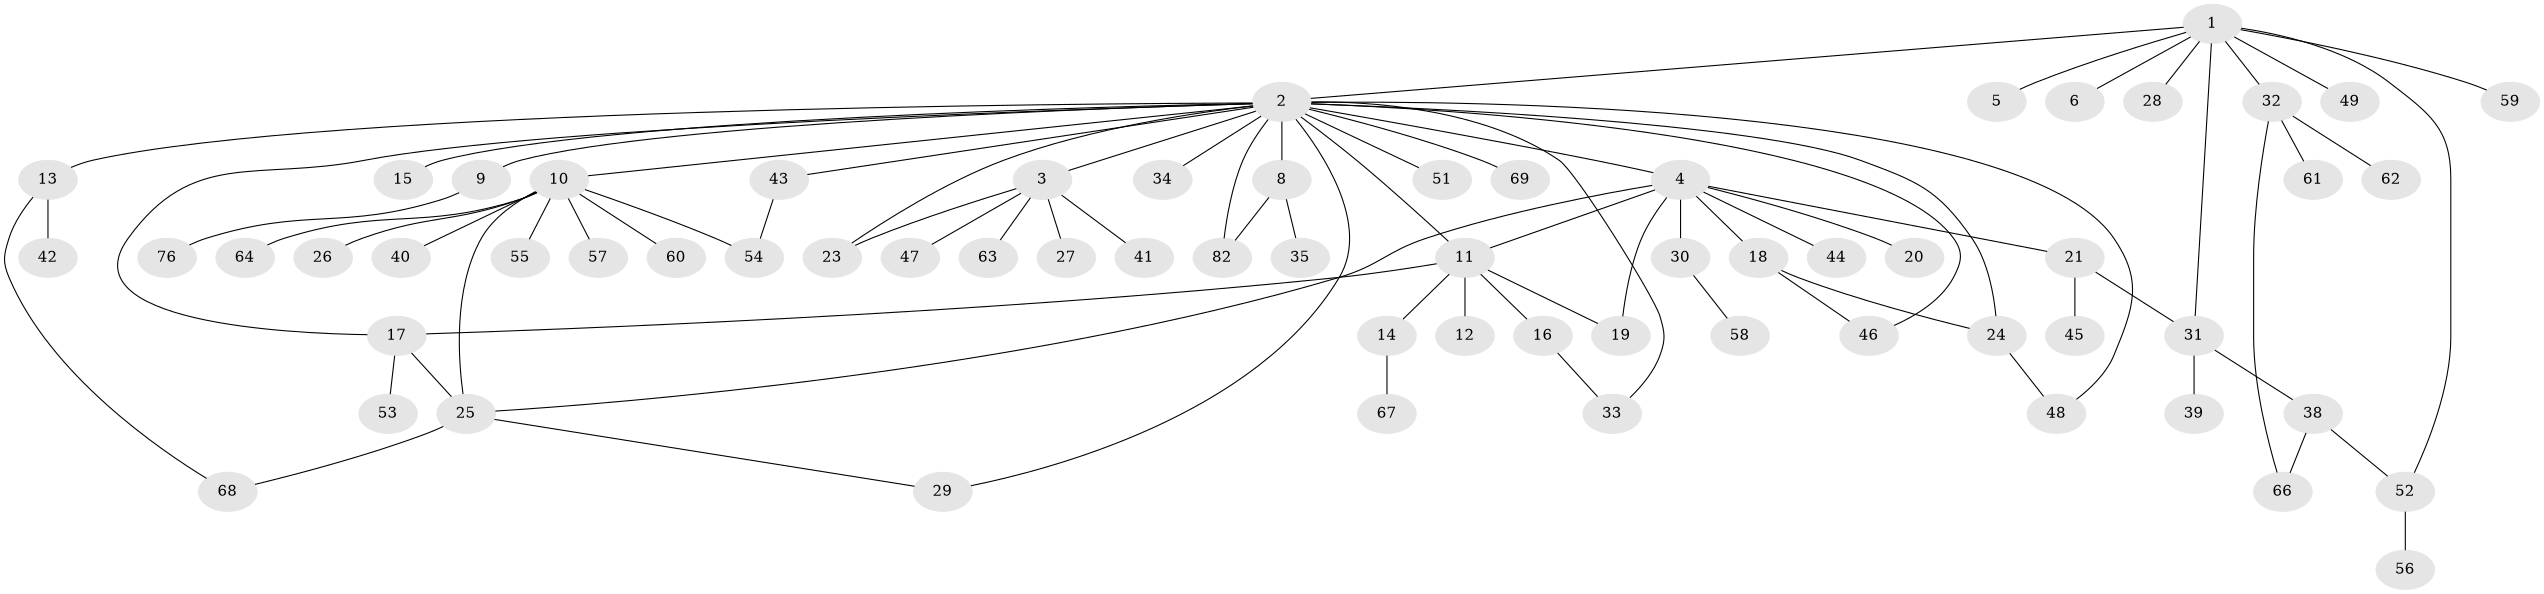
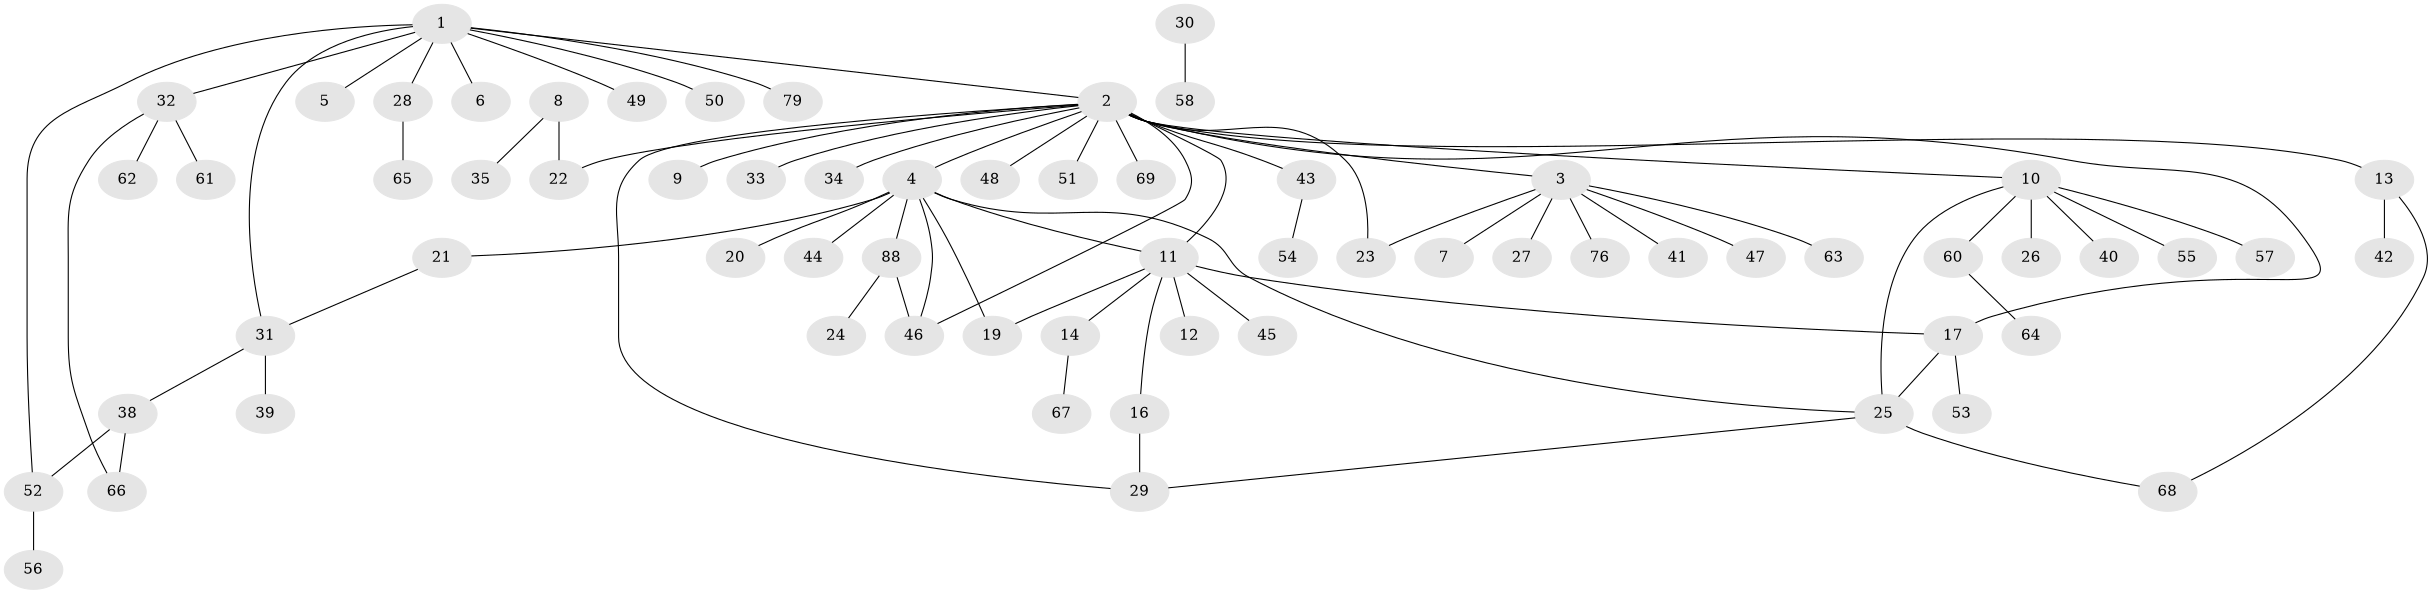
none -> (715, 102)
(2510, 102) -> (793, 102)
(1698, 130) -> none
(1282, 141) -> none
none -> (403, 180)
(403, 180) -> none
(659, 216) -> none
(324, 219) -> (1581, 219)
(402, 219) -> (1992, 297)
(1681, 219) -> (932, 258)
(1222, 258) -> (559, 180)
none -> (1444, 258)
(1759, 258) -> (892, 258)
(2075, 297) -> (1218, 297)
(1578, 375) -> (1140, 453)
(2027, 375) -> none
